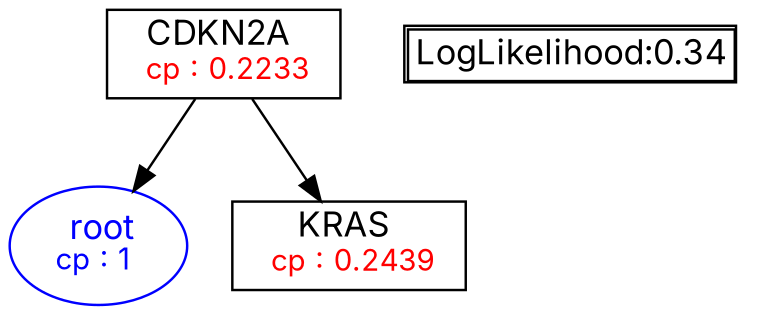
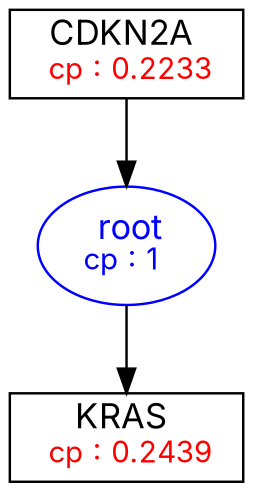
(570, 54) -> none
(280, 140) -> (127, 337)
